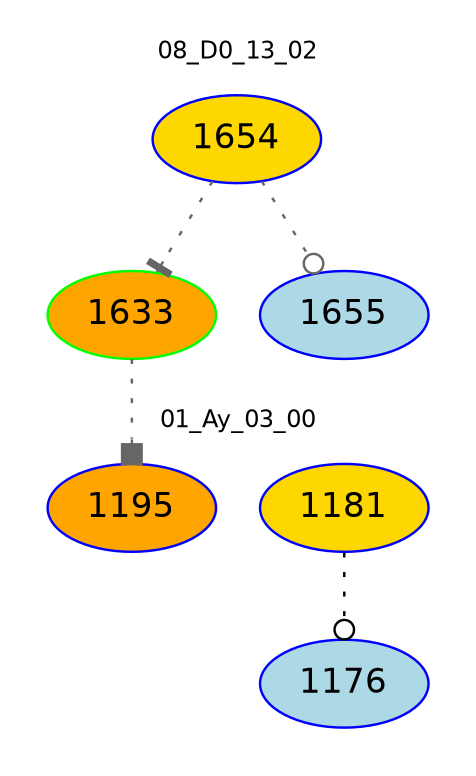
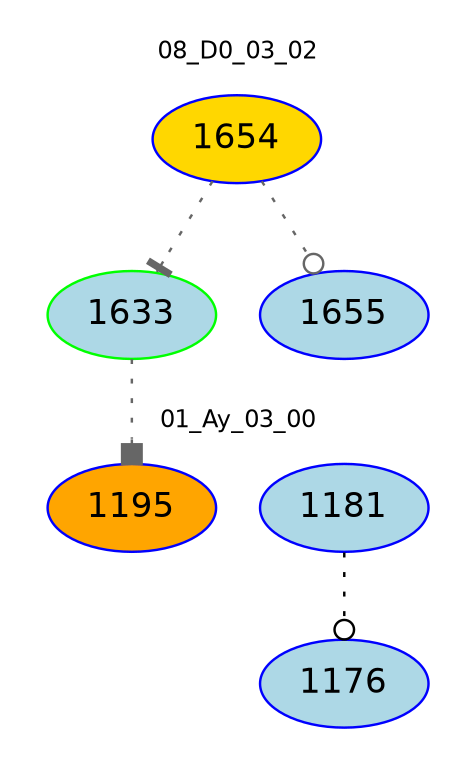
(238, 52) -> (238, 52)
(132, 315) -> (132, 315)
(344, 508) -> (344, 508)
